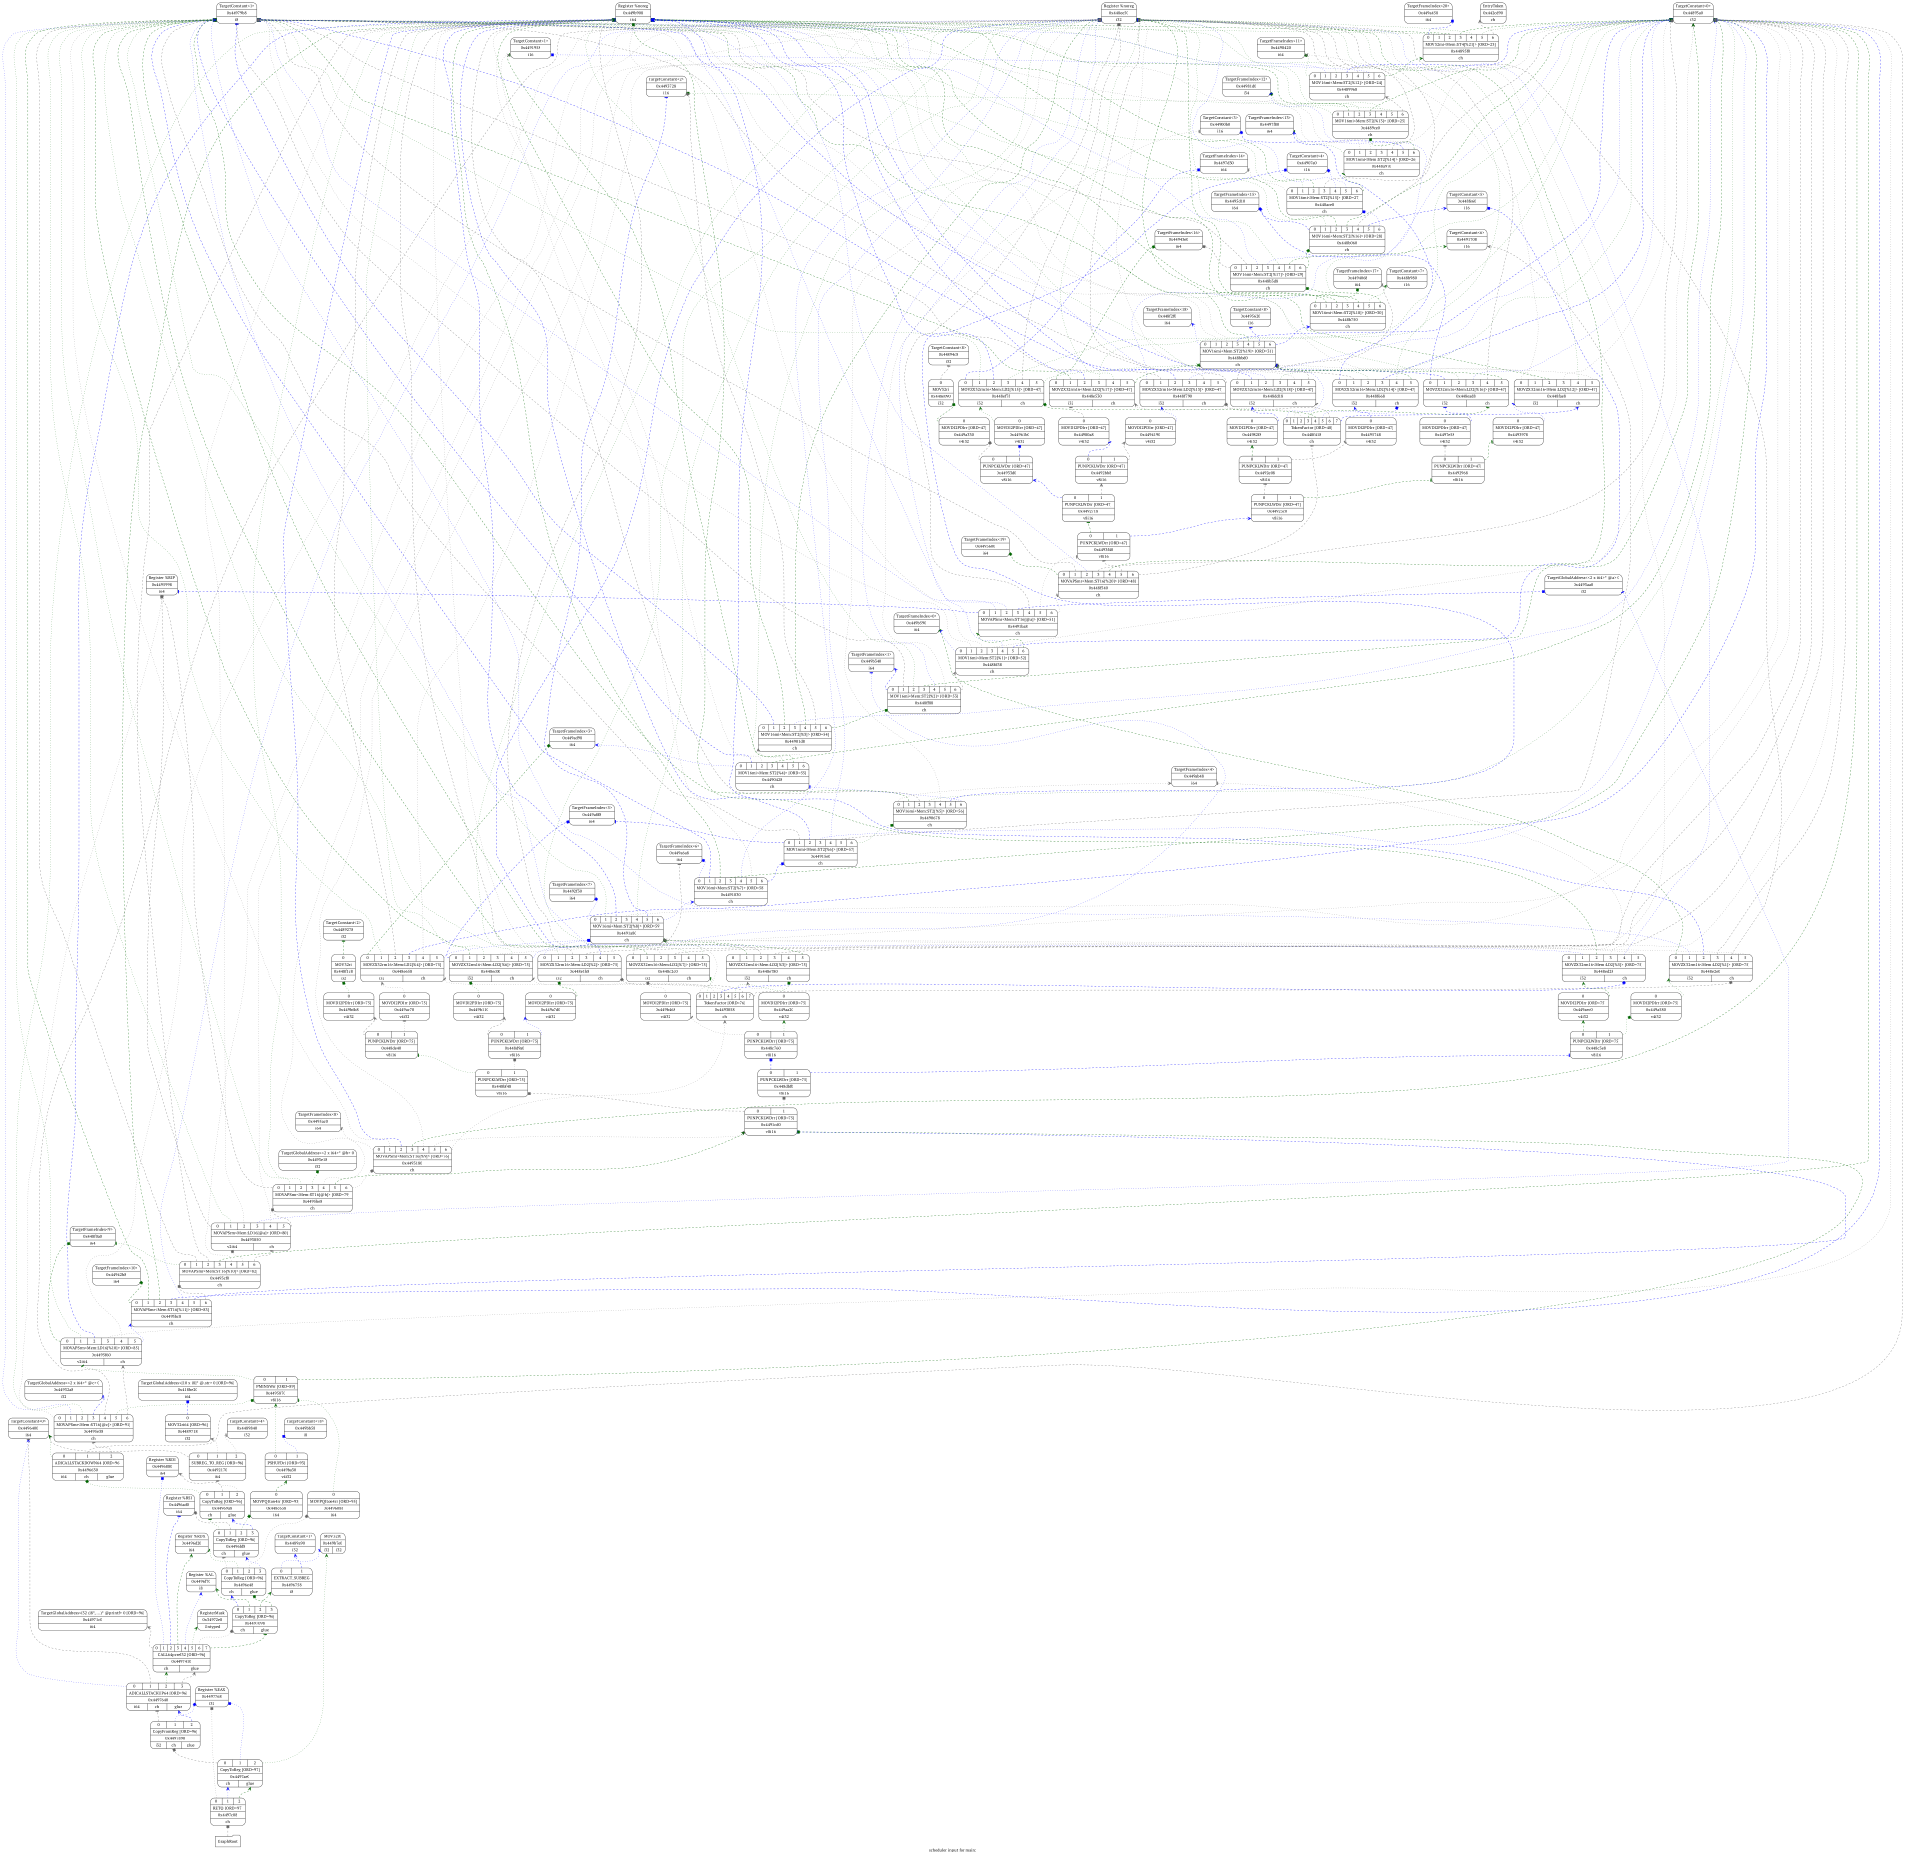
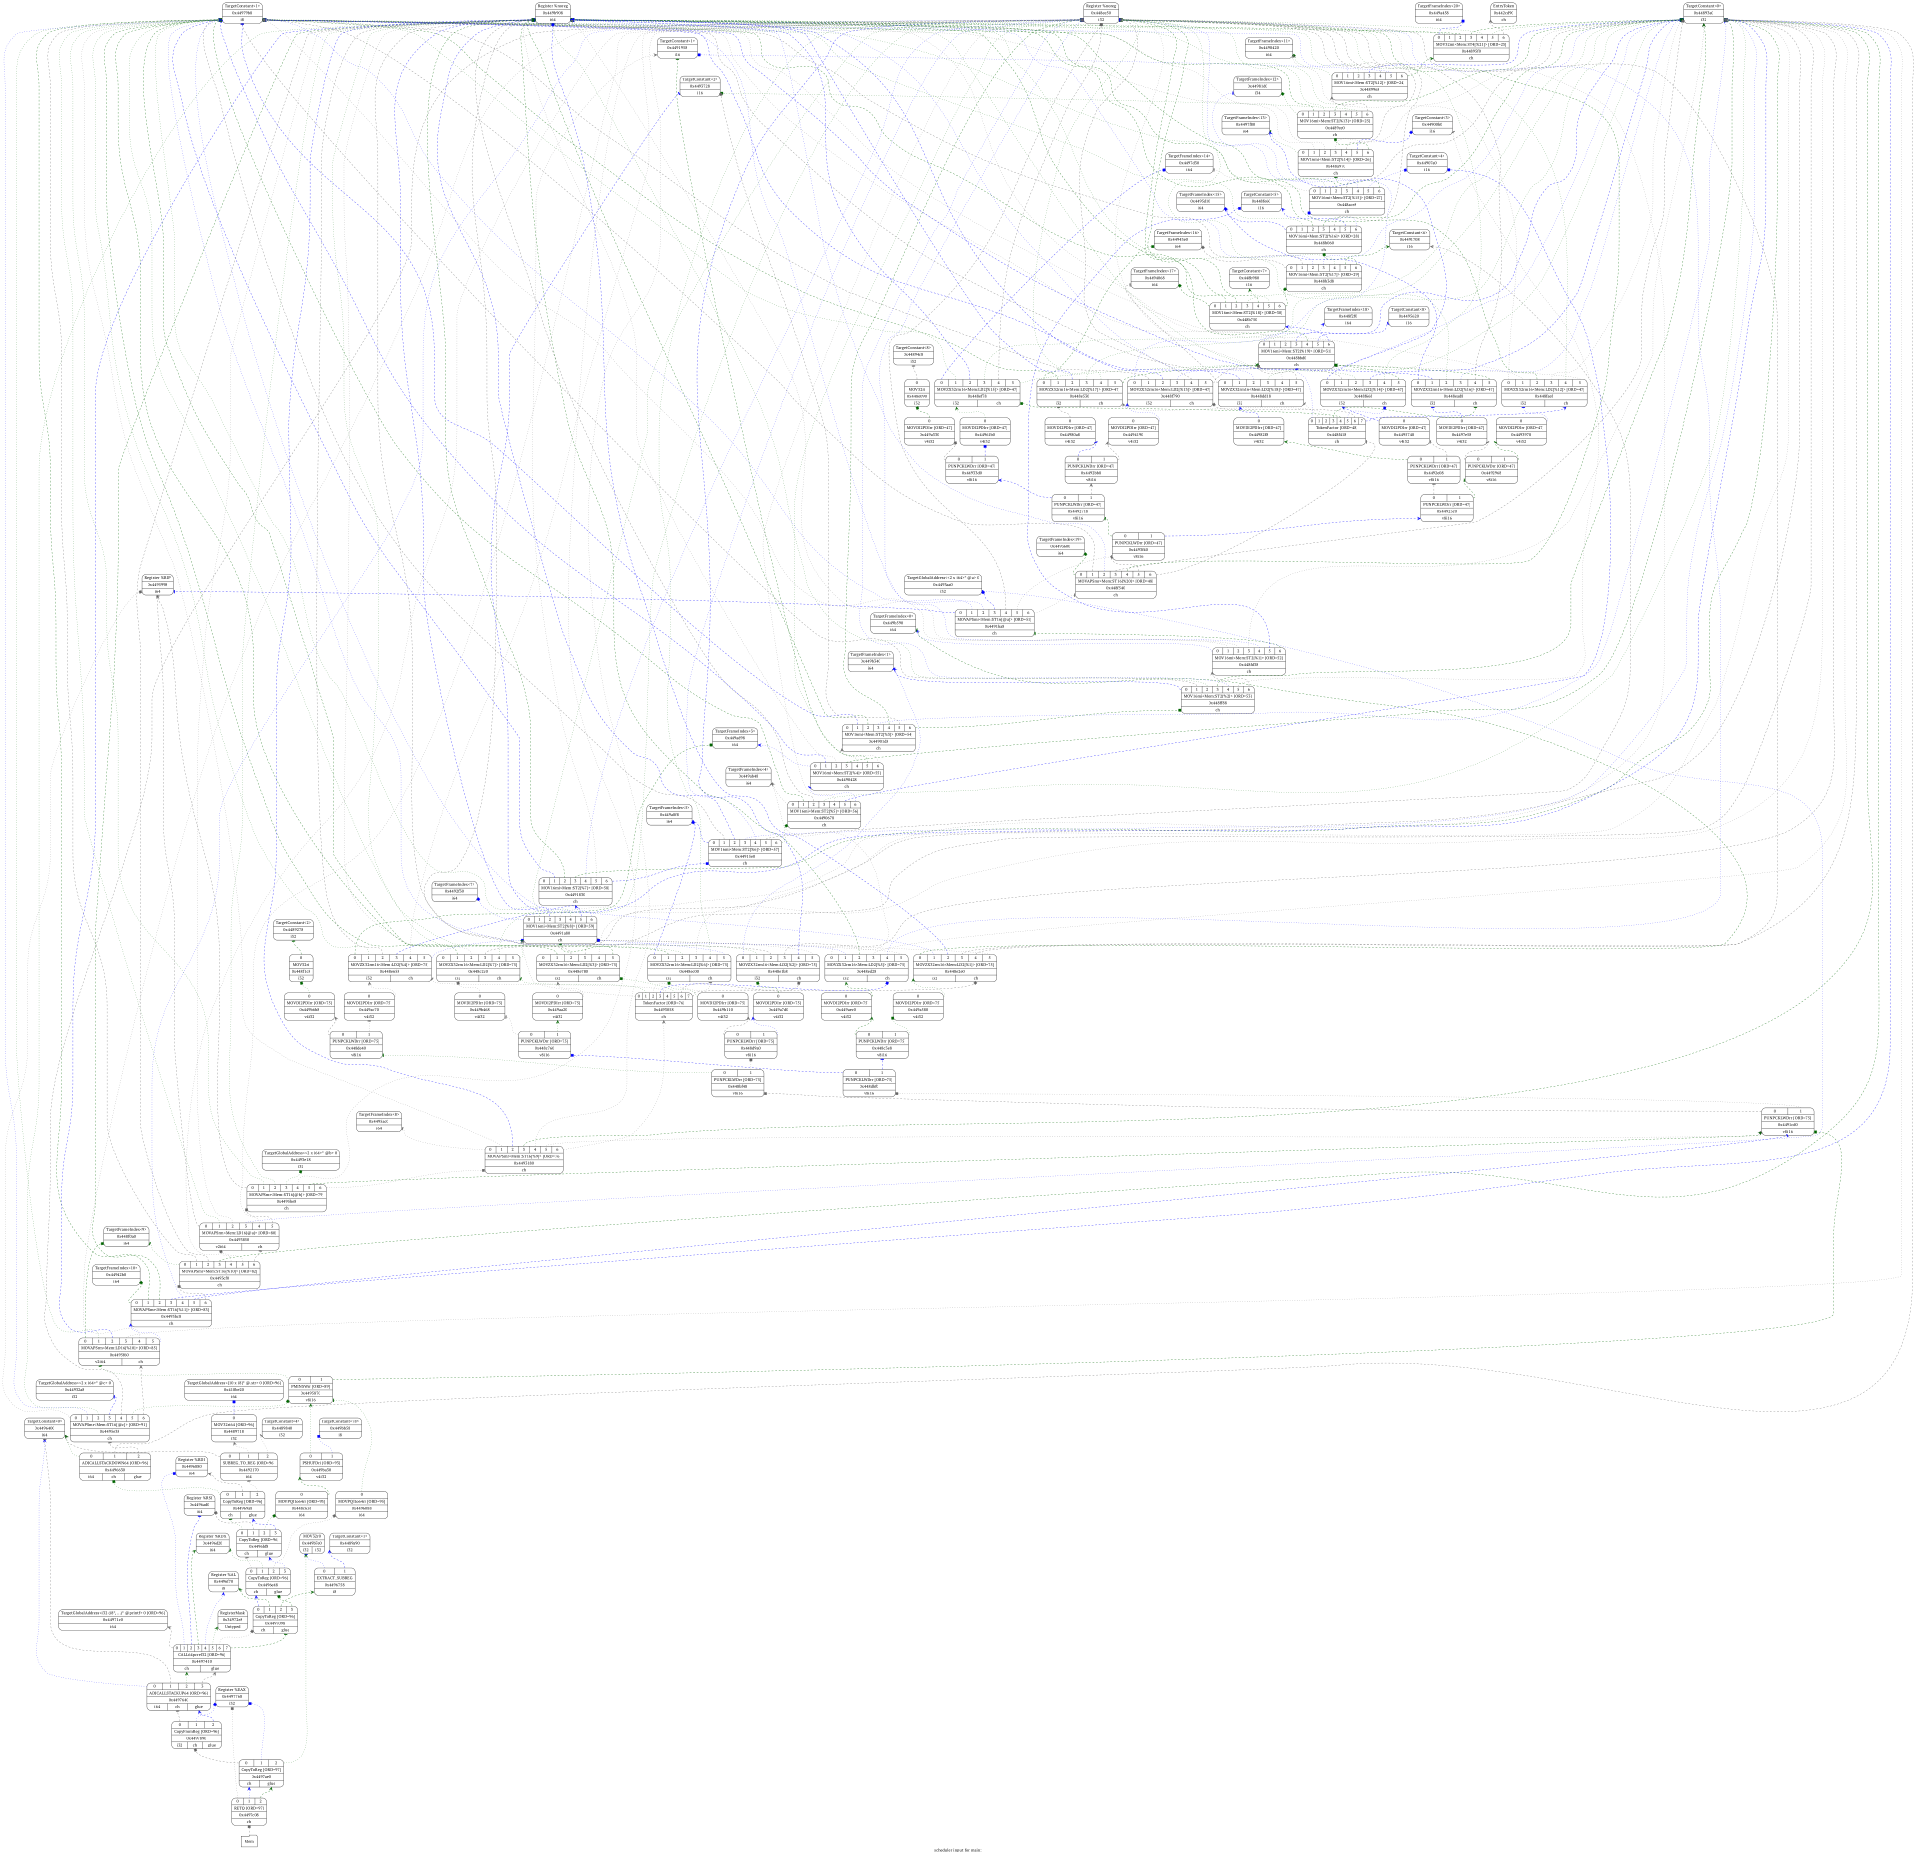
(679, 853) -> none
(228, 1842) -> (249, 1842)
